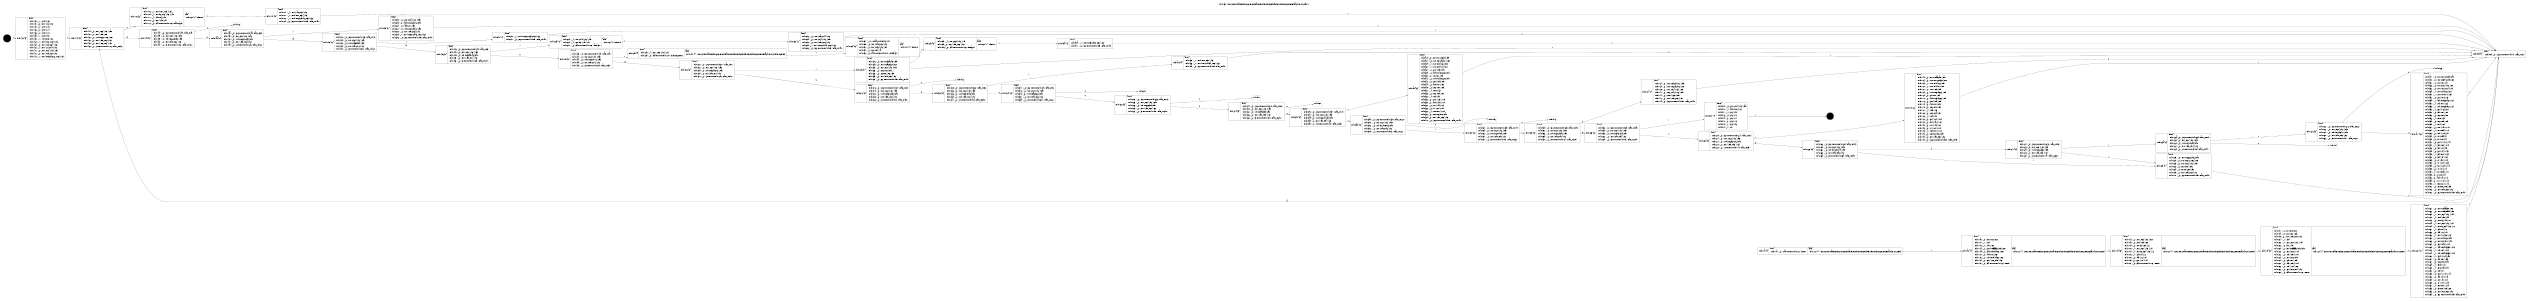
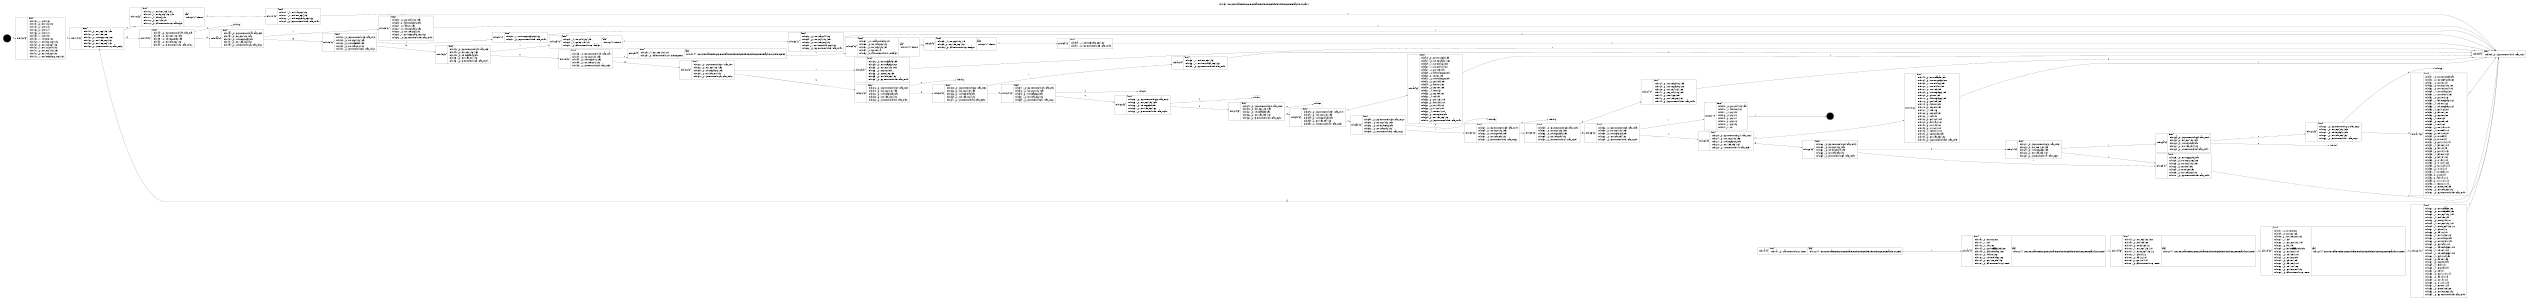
(918, 58) -> (921, 45)
